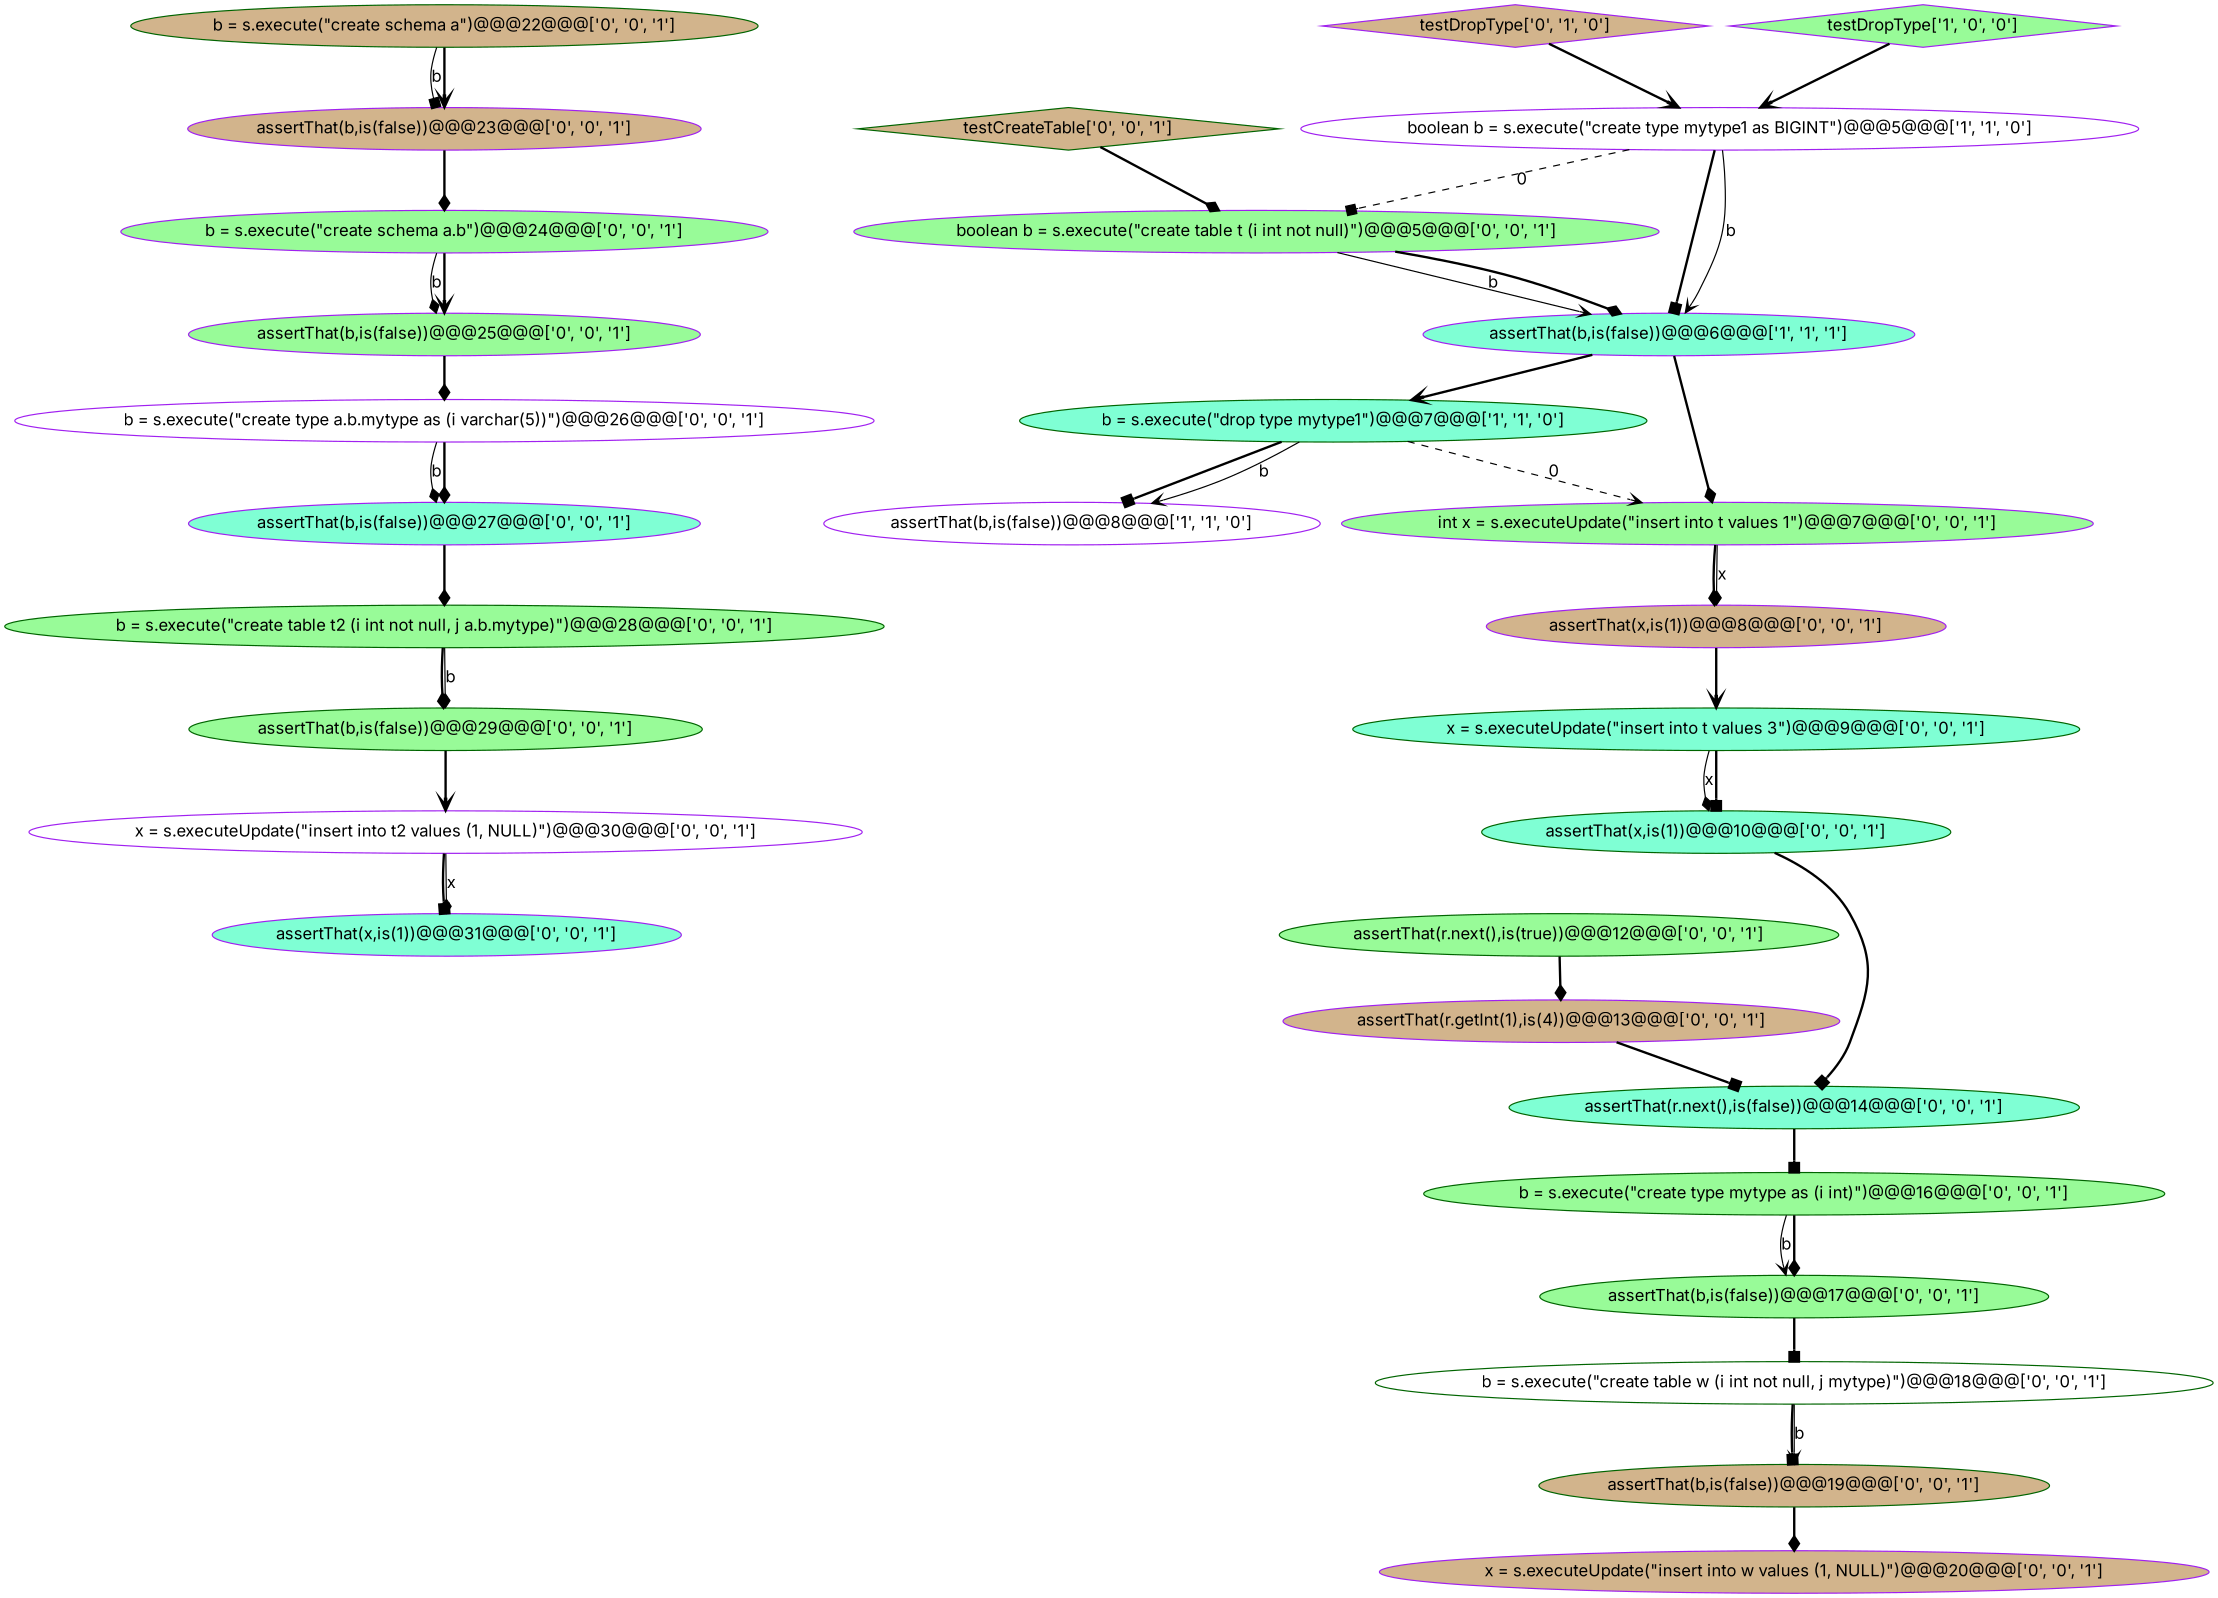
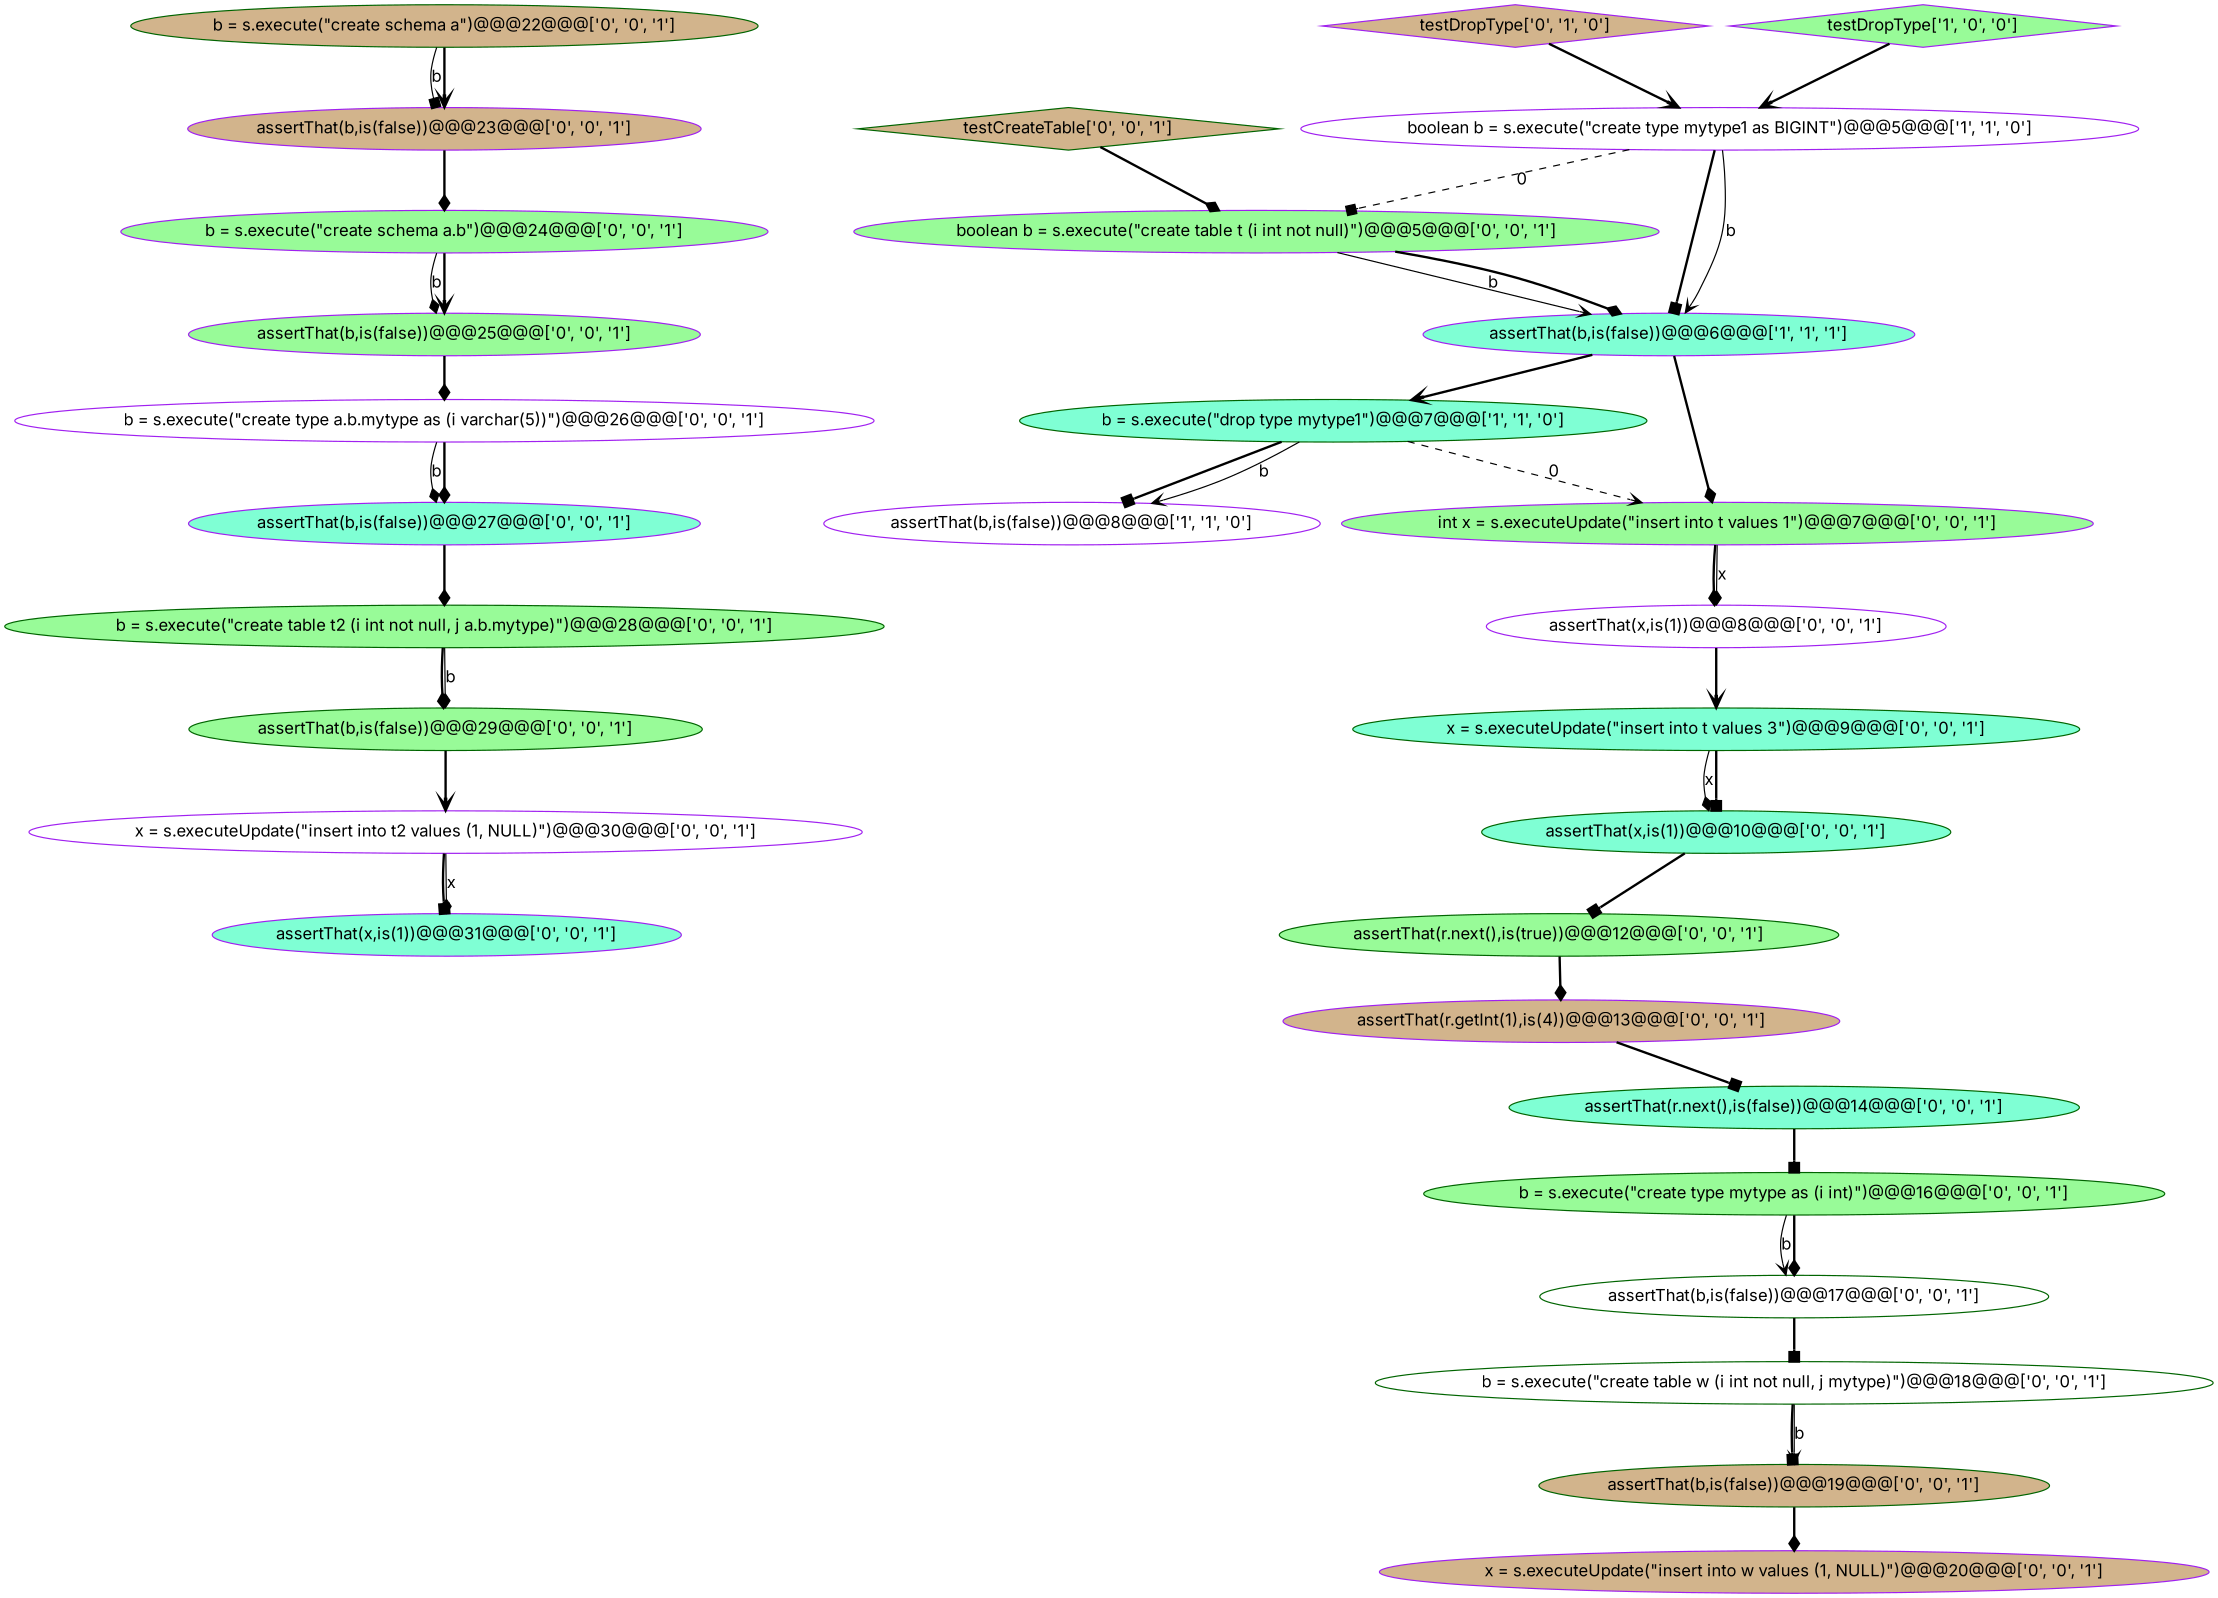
(1716, 626) -> (1716, 626)
(1865, 950) -> (1643, 880)
(1794, 1297) -> (1794, 1297)
